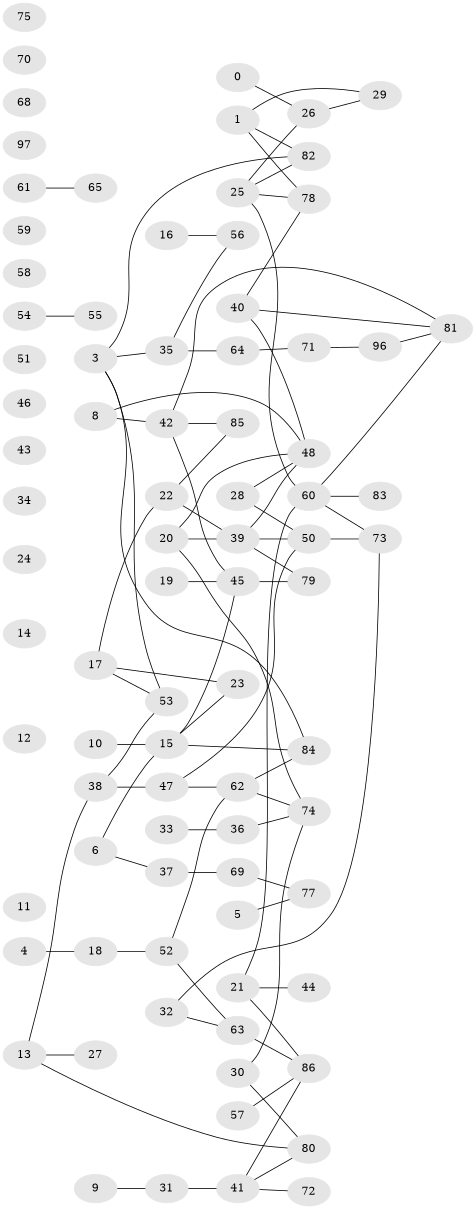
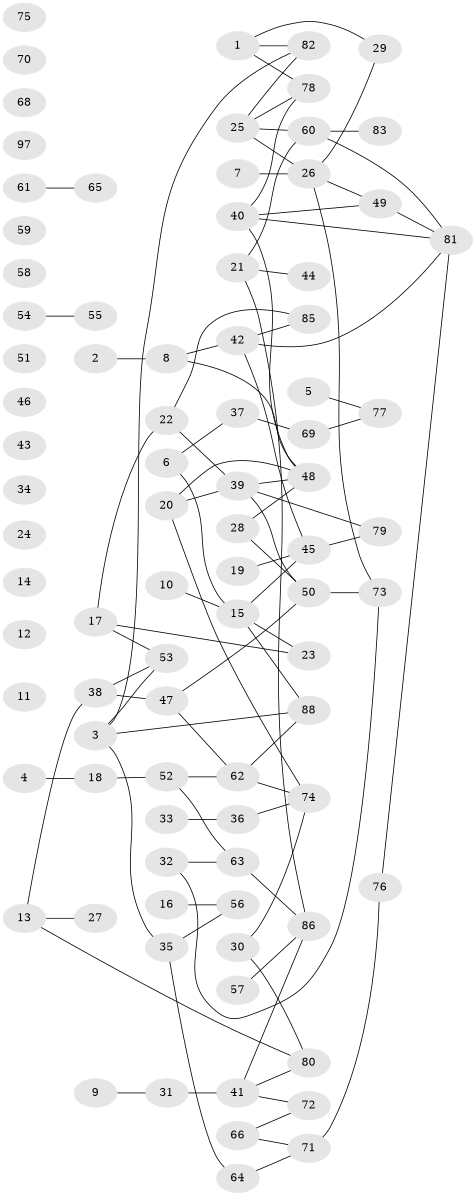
(238, 77) -> (238, 174)
none -> (380, 204)
(380, 347) -> (380, 887)
none -> (96, 359)
(345, 518) -> (339, 385)
(309, 751) -> (309, 710)
none -> (238, 1136)
